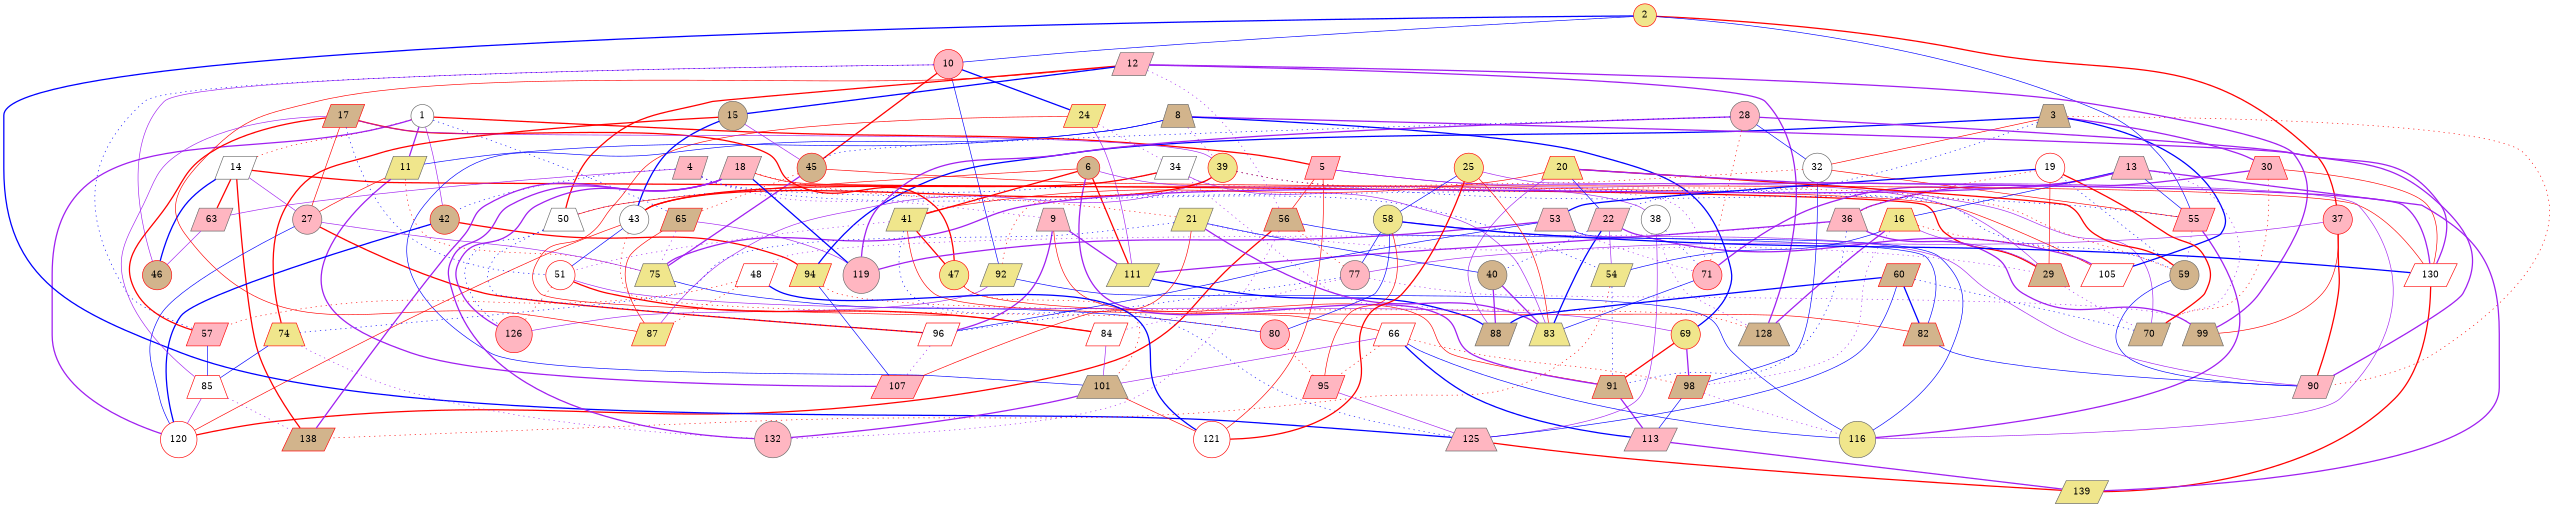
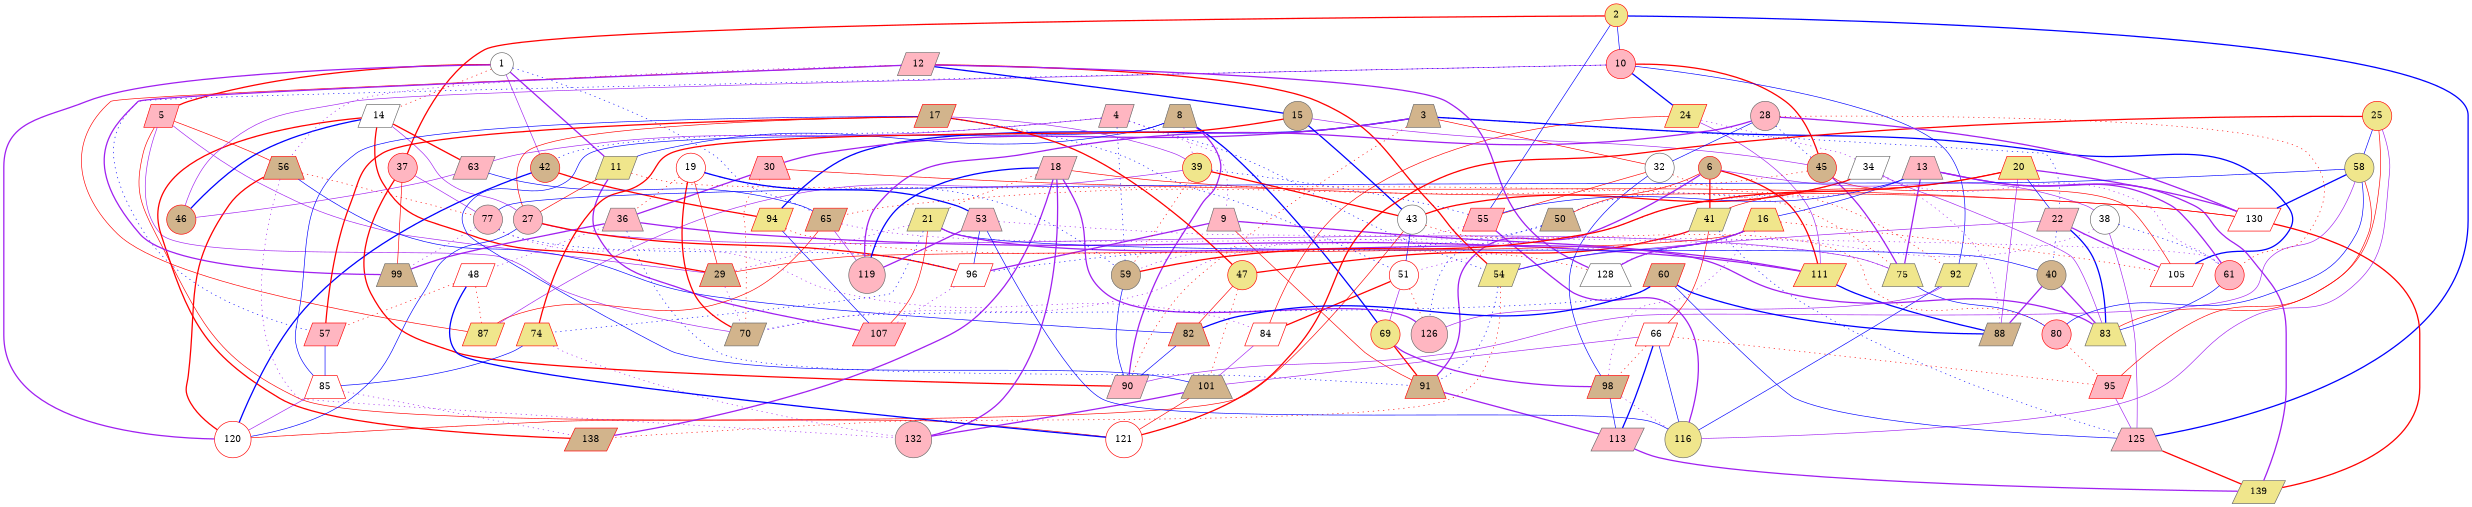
(817, 92) -> (1245, 84)
none -> (651, 190)
(147, 198) -> (514, 128)
(564, 220) -> (1560, 220)
(1979, 246) -> (1240, 252)
(1133, 275) -> (1820, 275)
(1707, 275) -> (2230, 275)
(514, 334) -> (1429, 334)
(1764, 334) -> (1606, 275)
